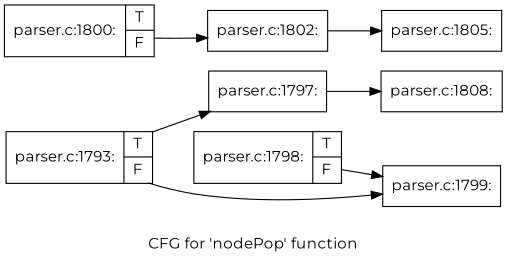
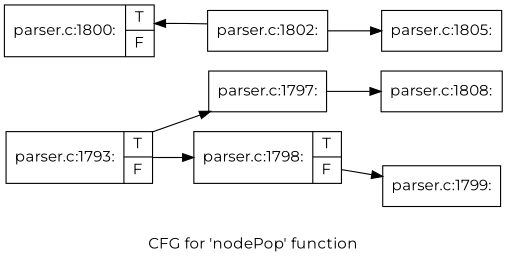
(175, 38) -> (187, 23)
(259, 199) -> (168, 157)
